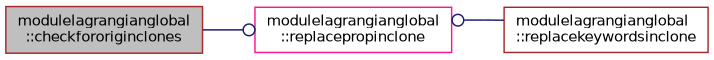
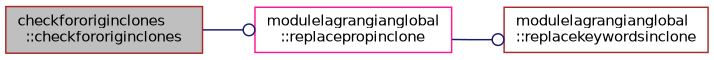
(484, 20) -> (472, 40)
(104, 30) -> (104, 30)
